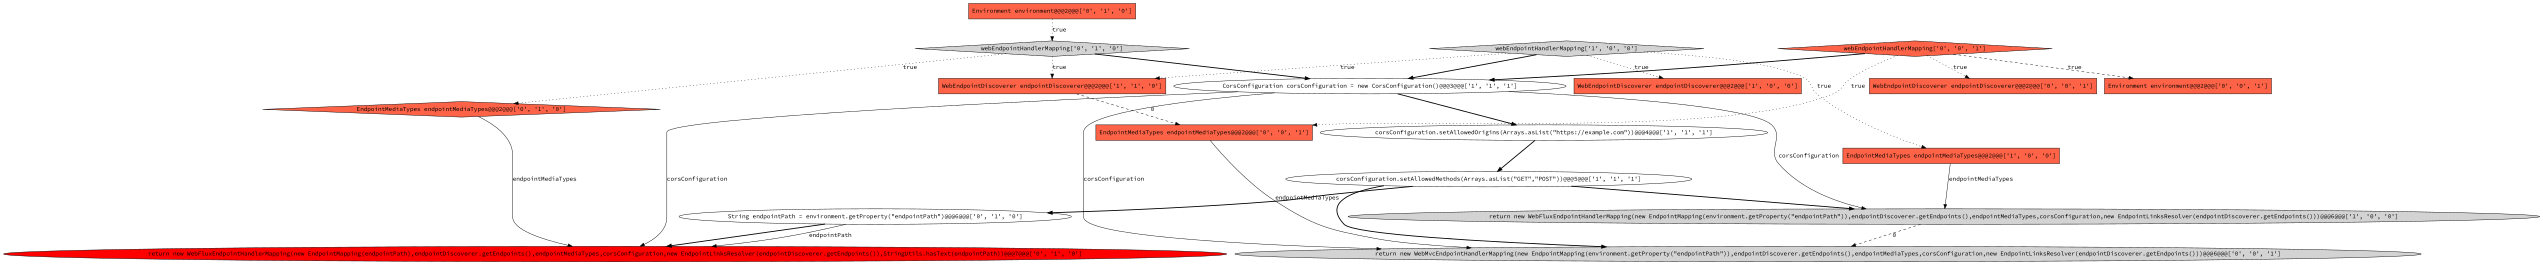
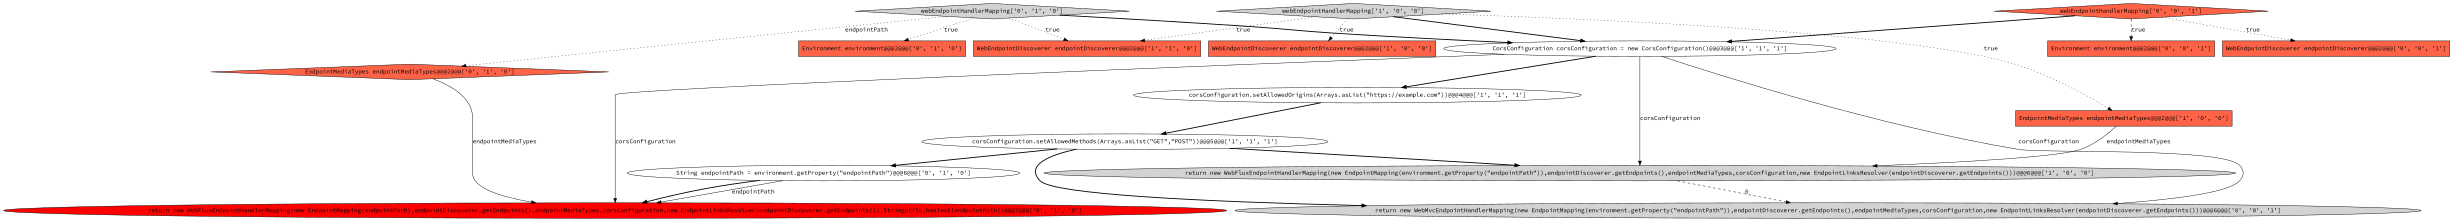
(1052, 28) -> (941, 29)
(910, 67) -> (867, 30)
(1204, 133) -> none
